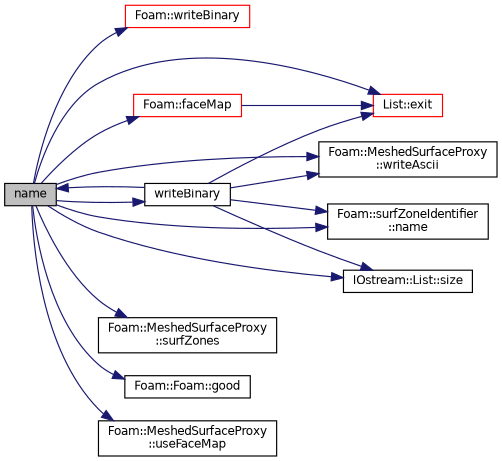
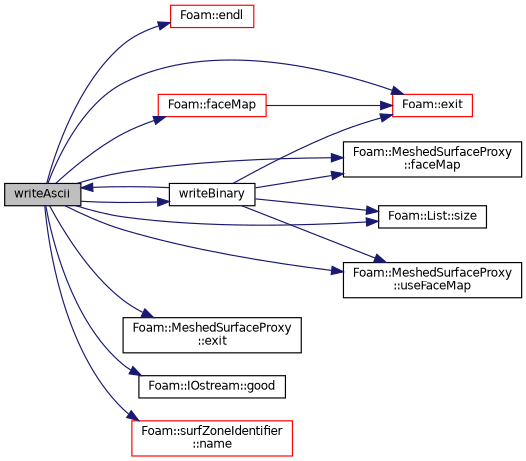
(188, 16) -> (212, 16)
(408, 106) -> (433, 106)
(408, 159) -> (433, 159)
(30, 195) -> (43, 195)
(273, 205) -> (308, 232)
(408, 222) -> (212, 438)
(408, 281) -> (433, 217)
(188, 335) -> (212, 335)
(188, 387) -> (212, 387)
